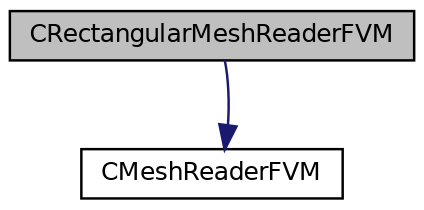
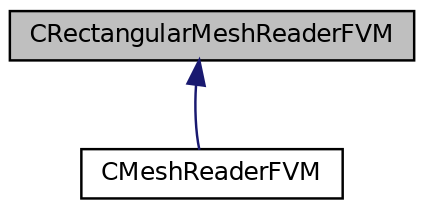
(228, 93) -> (196, 117)
